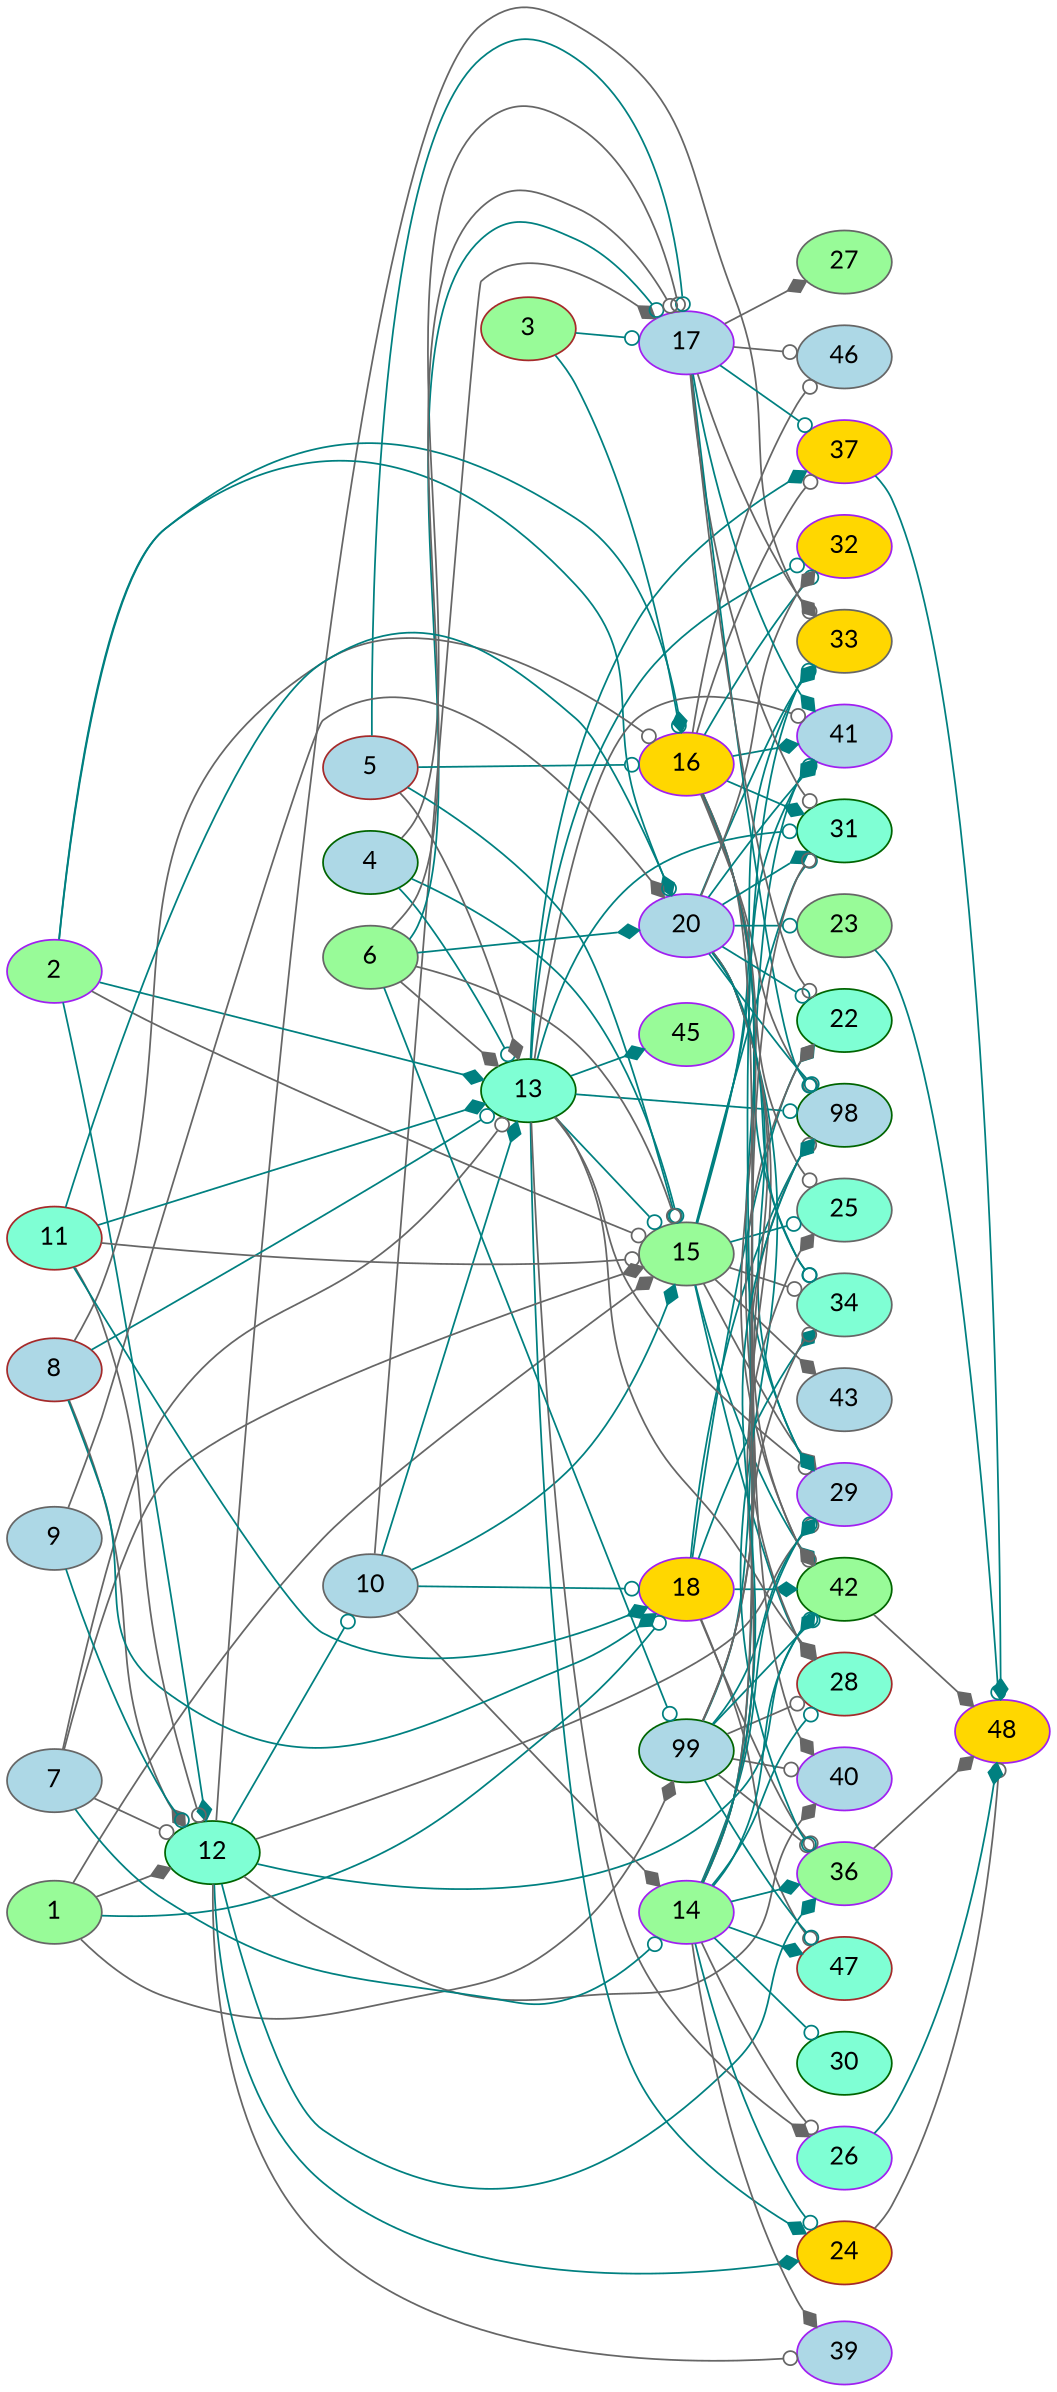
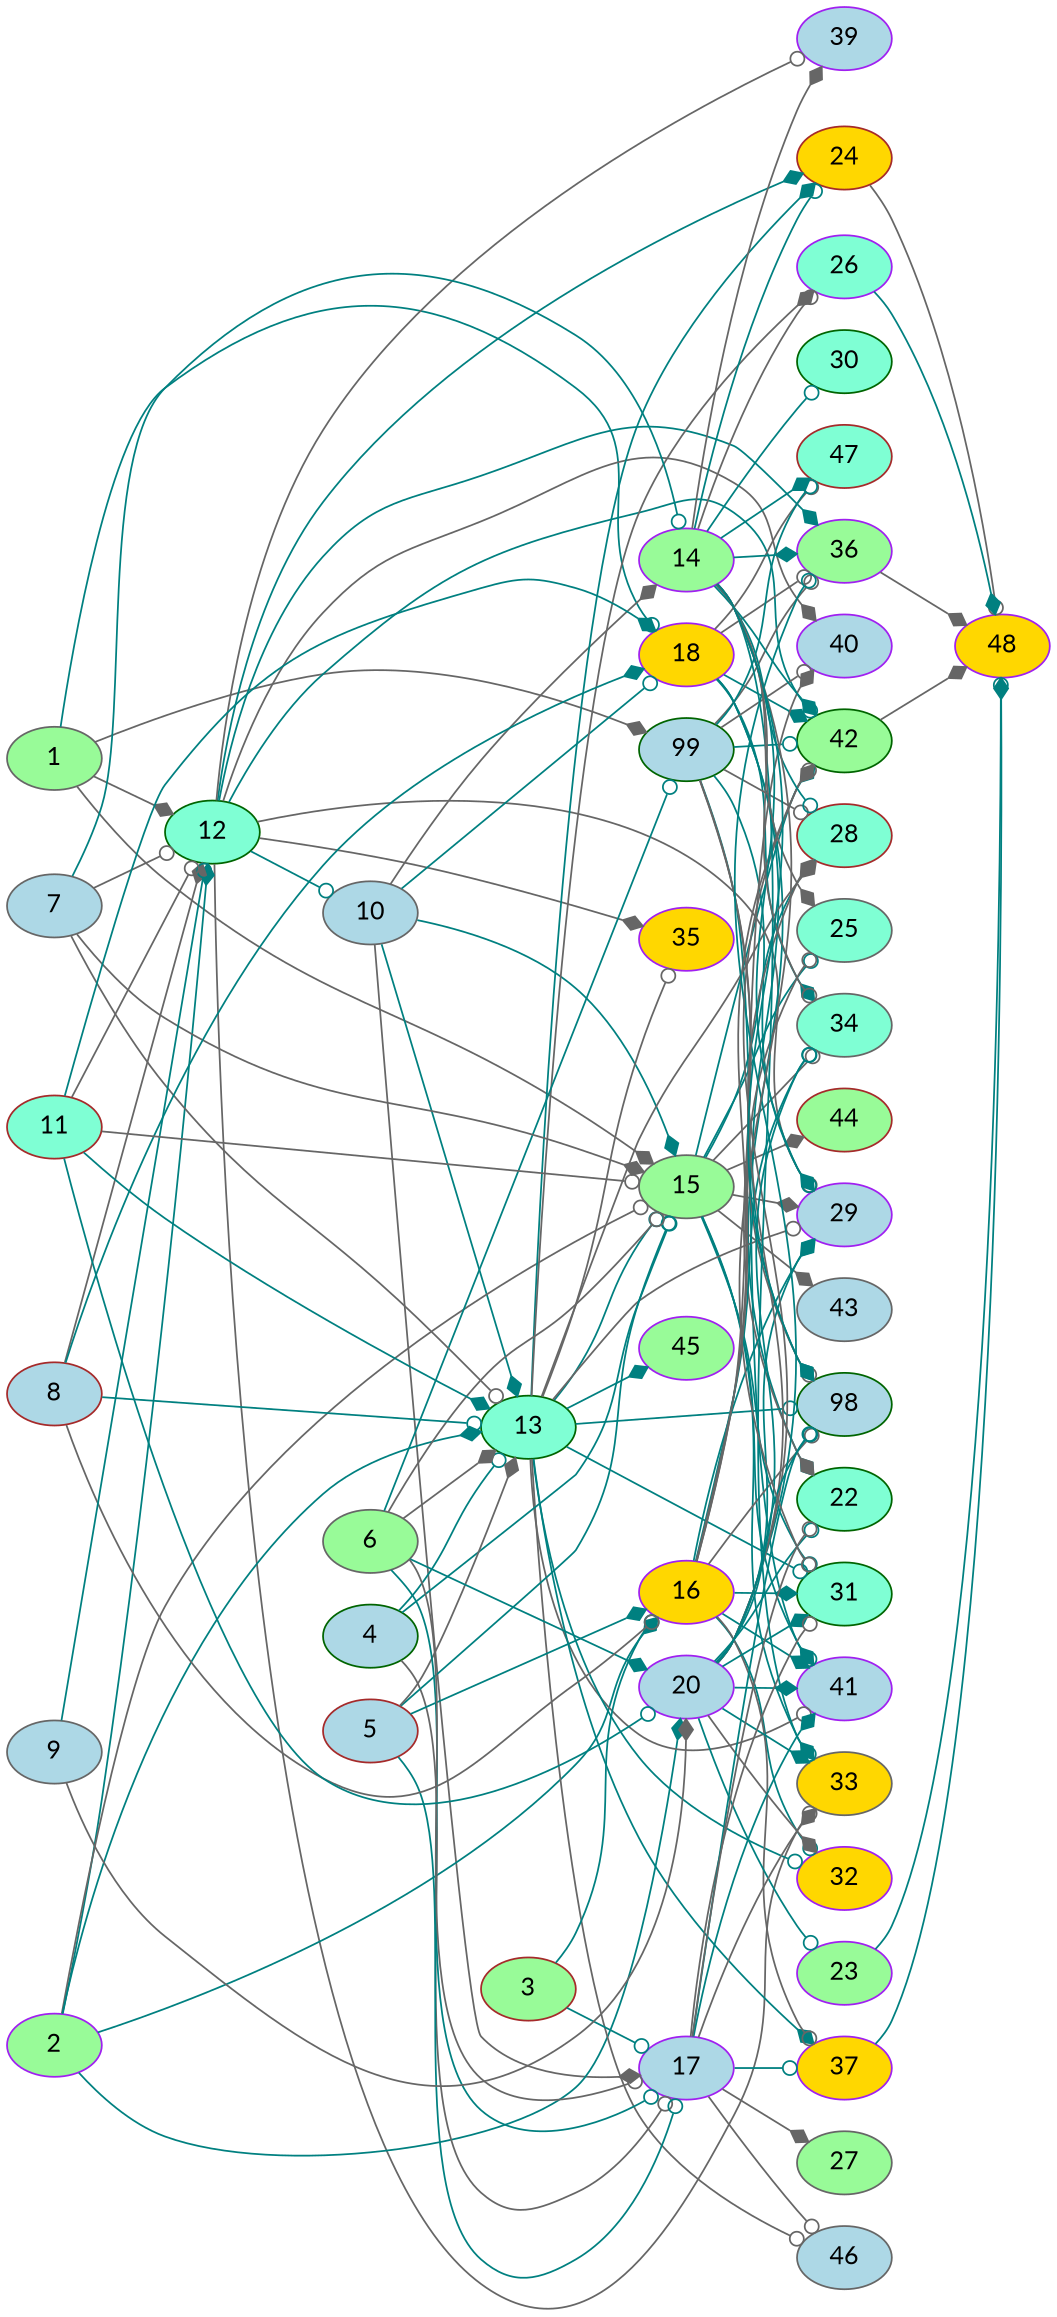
(710, 644) -> (576, 1889)
(521, 766) -> (518, 1666)
(844, 926) -> (844, 1973)
none -> (686, 939)
none -> (844, 1120)
